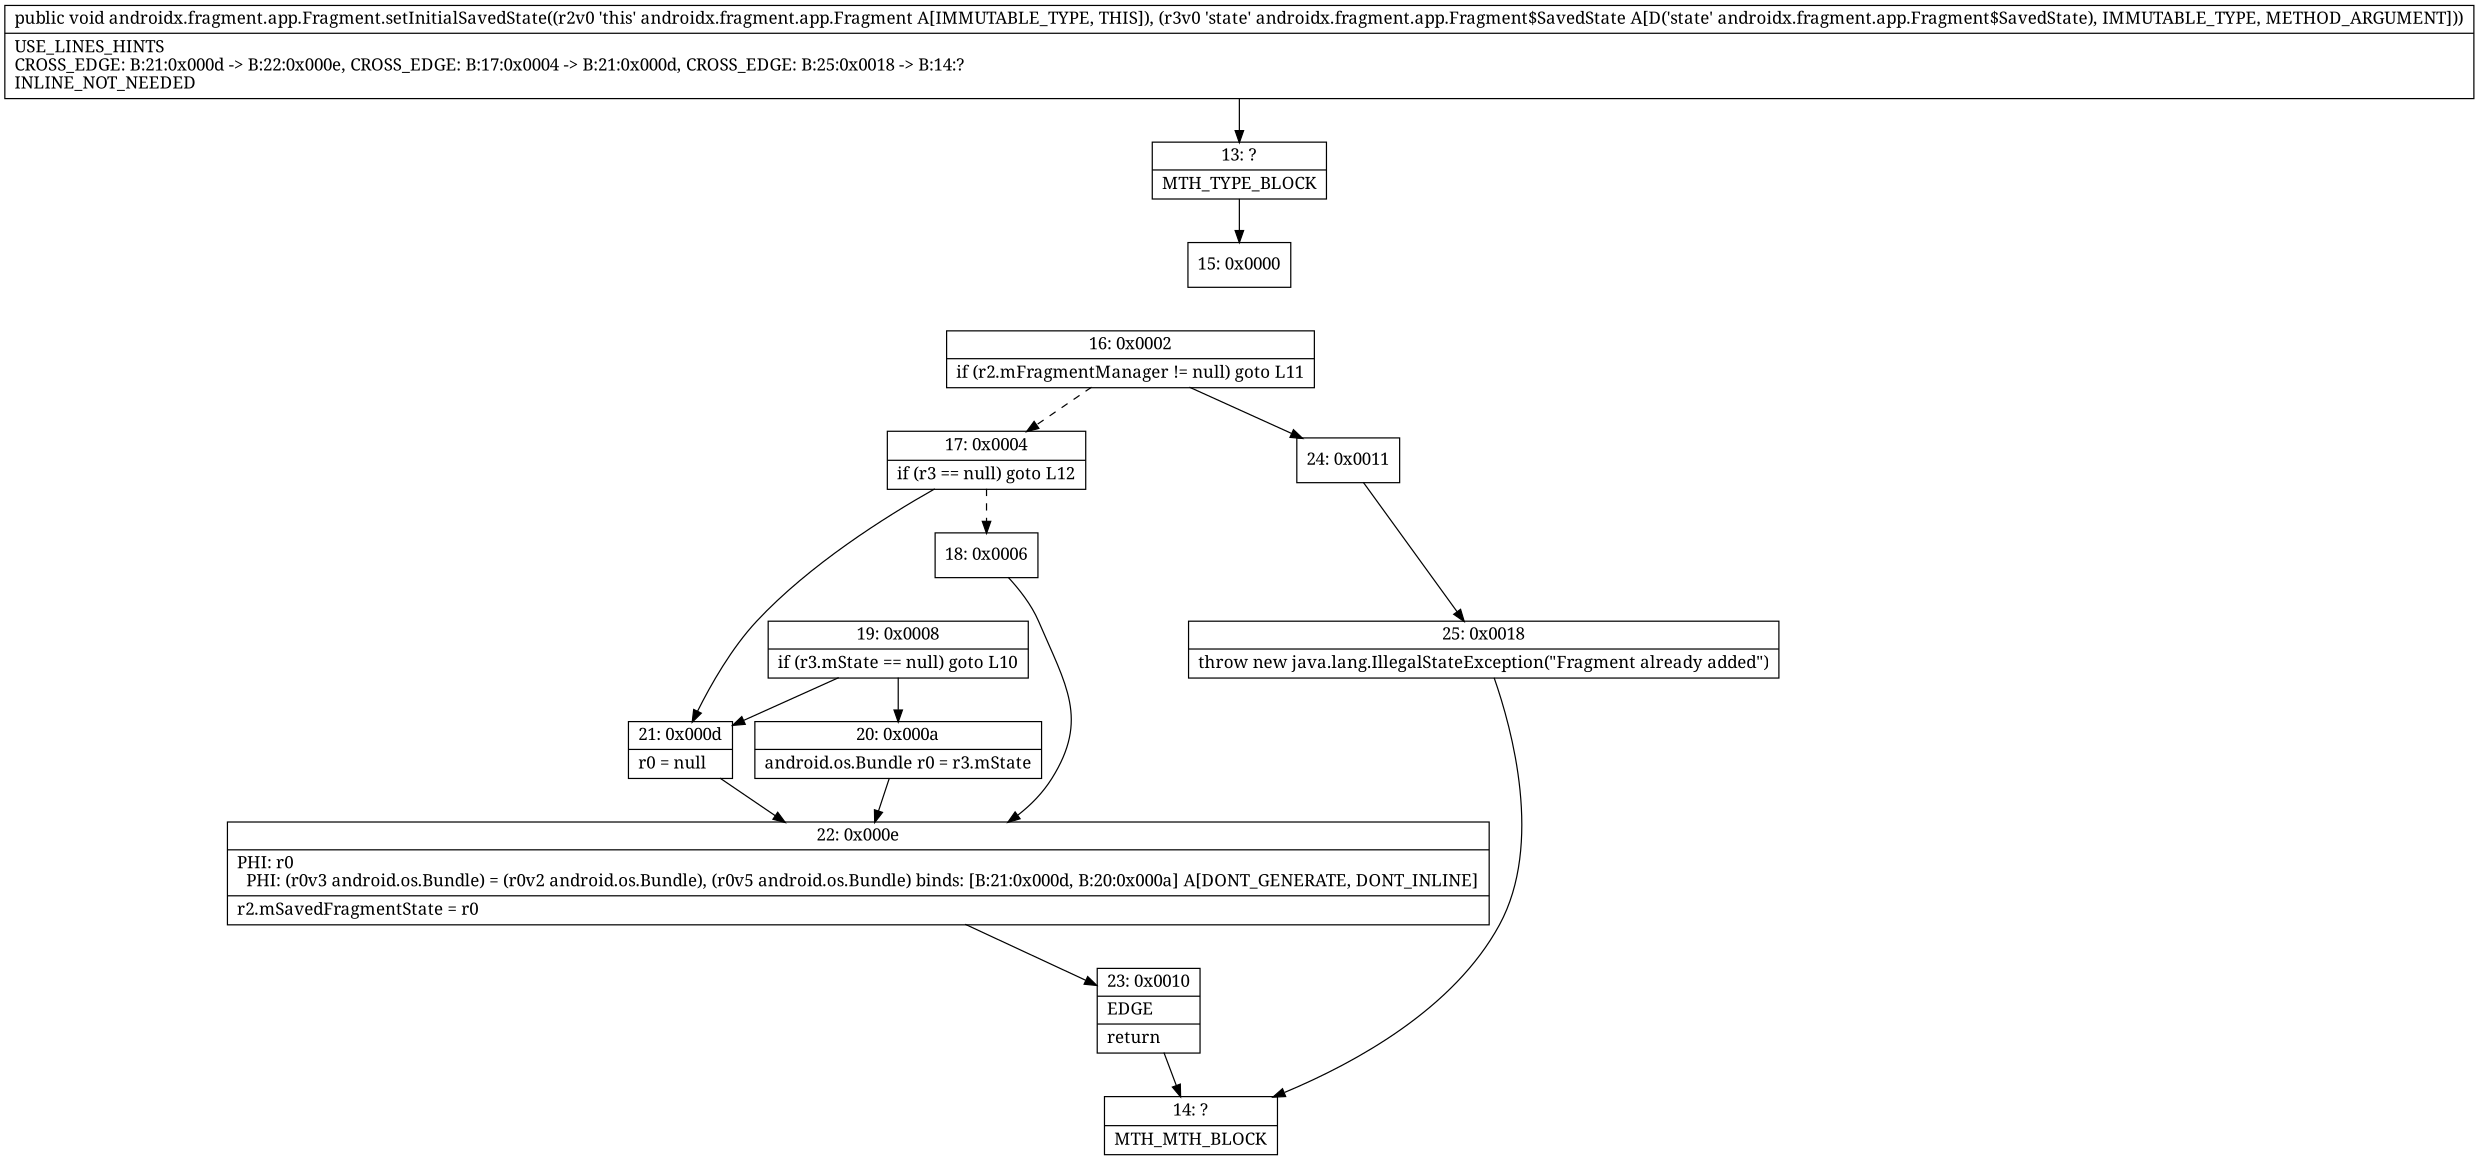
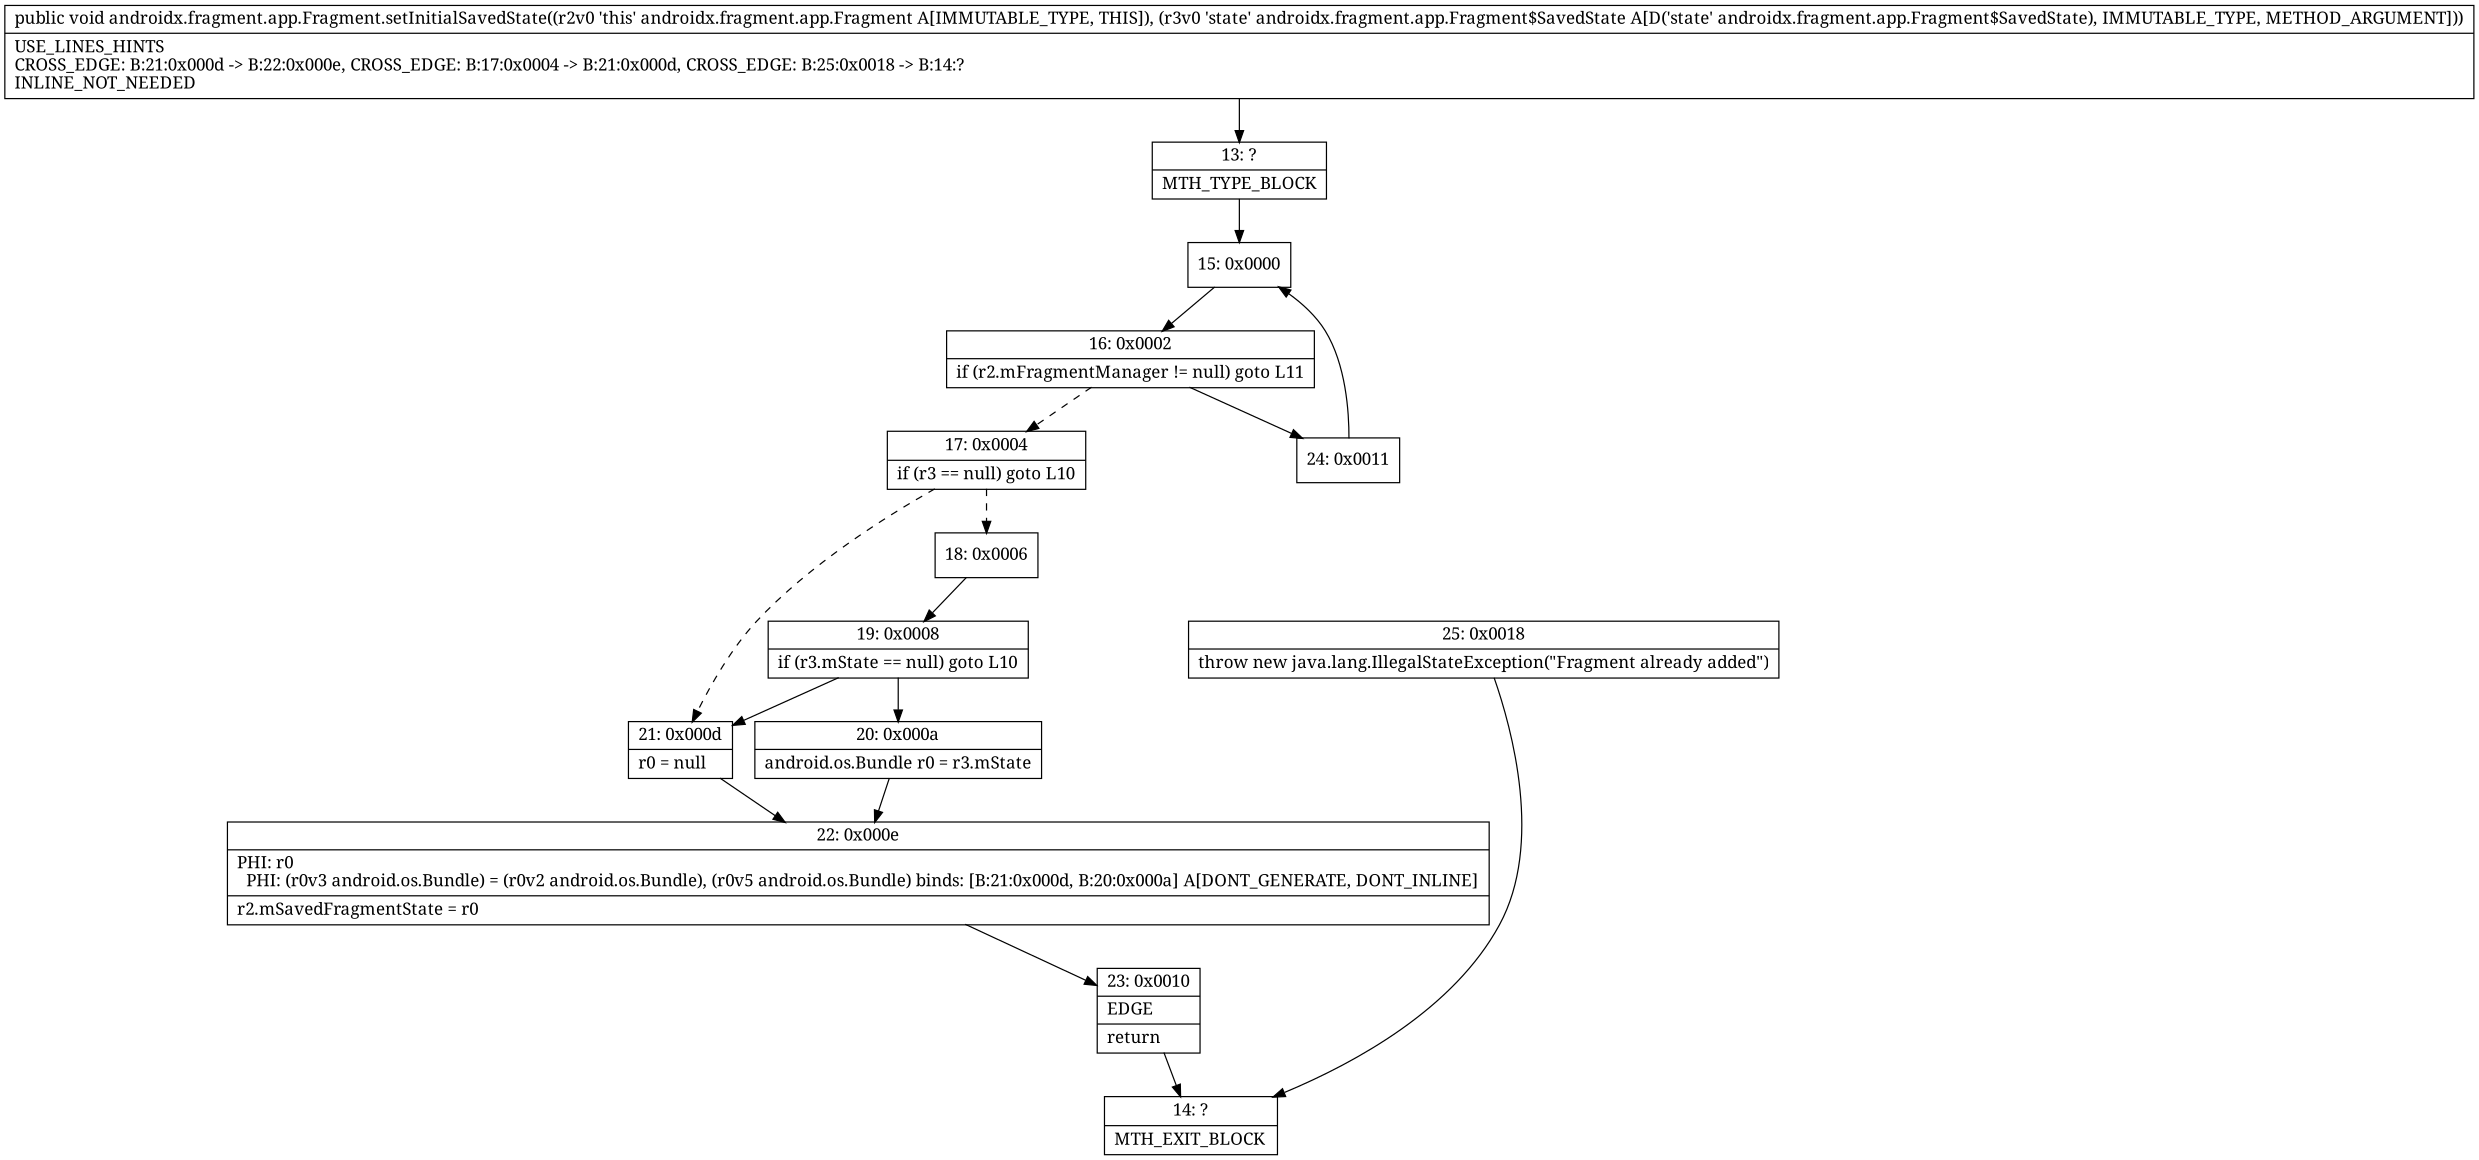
none -> (1193, 305)
(987, 474) -> (987, 474)
(1410, 547) -> (1337, 358)
(798, 582) -> (798, 582)
(1068, 697) -> (949, 595)
(1191, 1140) -> (1190, 1140)
